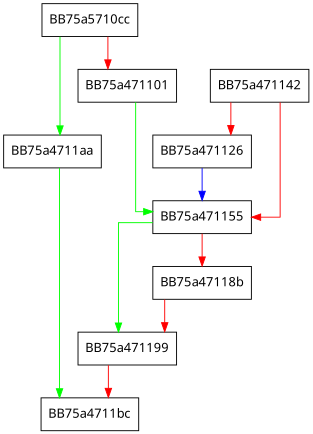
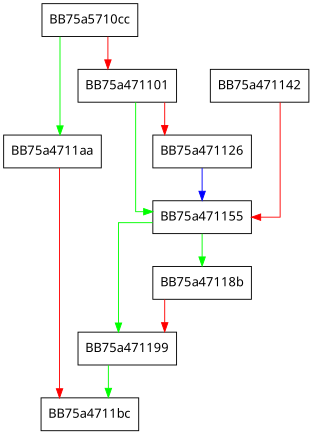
(231, 114) -> (165, 114)
(202, 245) -> (202, 245)
(60, 278) -> (60, 278)
(108, 377) -> (108, 377)
